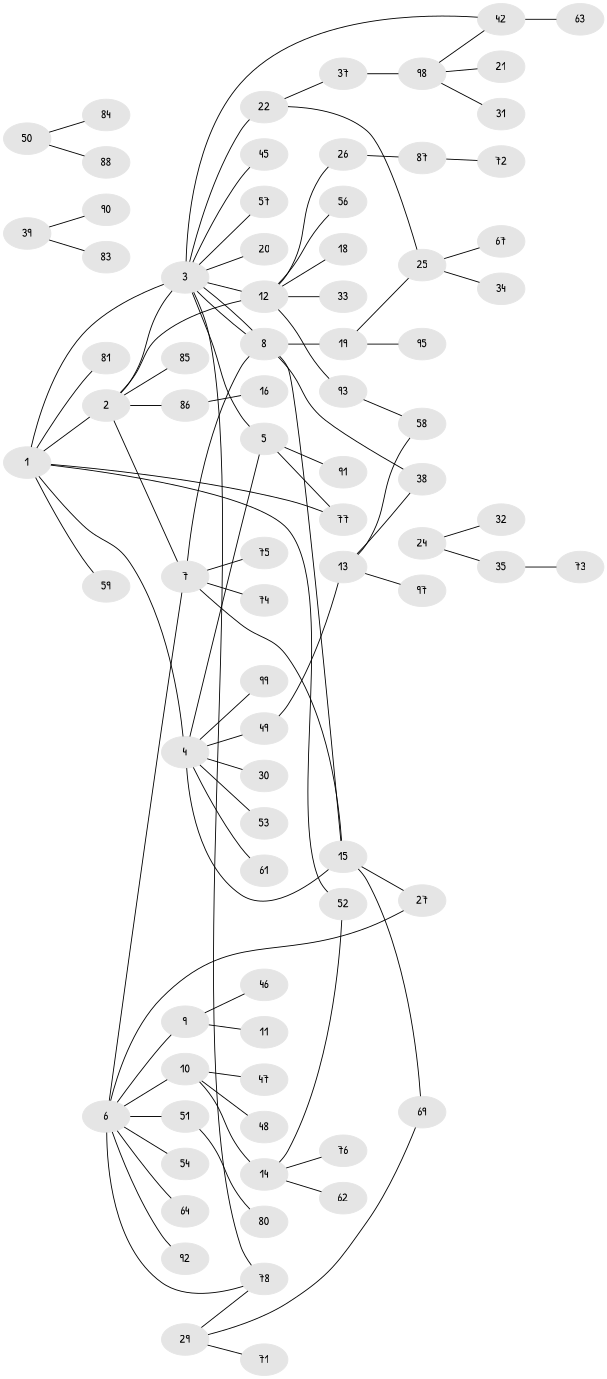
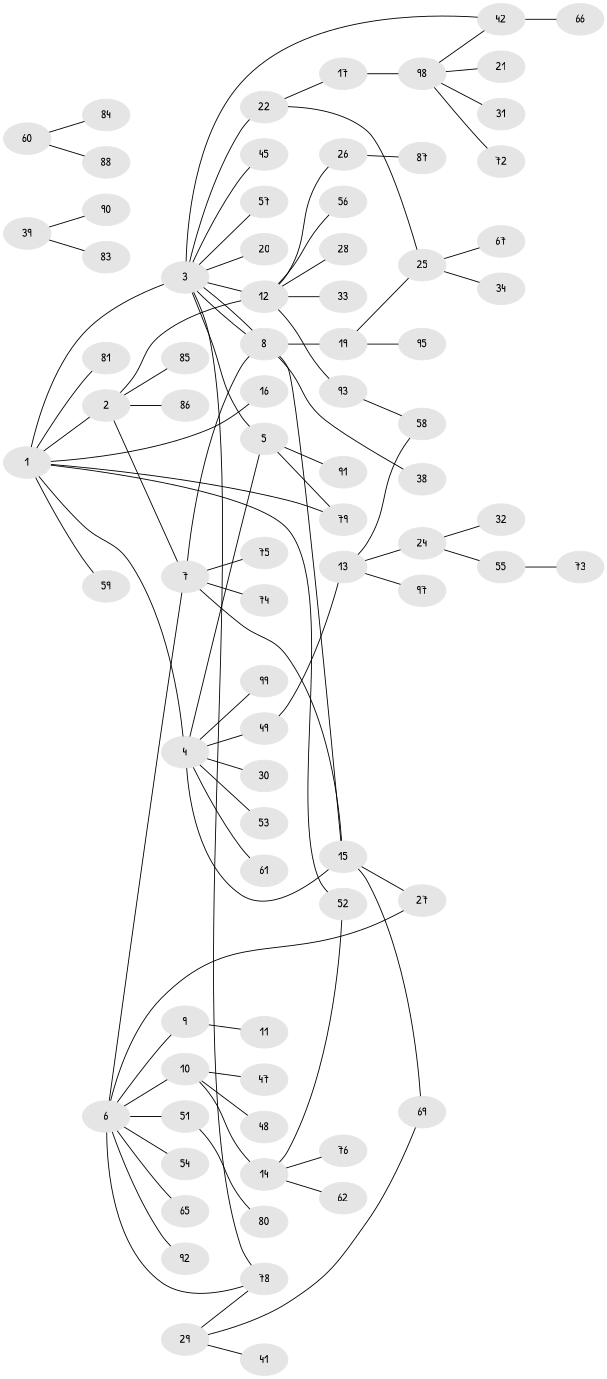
(580, 19) -> (580, 19)
(343, 74) -> (343, 74)
(27, 139) -> (27, 139)
(462, 160) -> (460, 118)
(343, 249) -> (343, 249)
(147, 339) -> none
(225, 398) -> (154, 446)
(343, 520) -> (343, 520)
(384, 524) -> (383, 555)
(501, 567) -> (501, 567)
(264, 985) -> none
(185, 1211) -> (185, 1211)
(264, 1360) -> (264, 1360)
